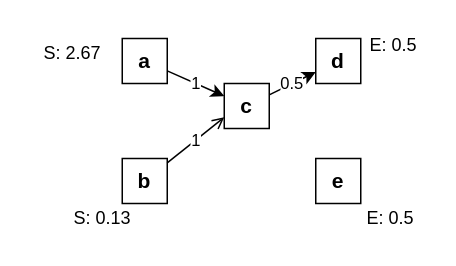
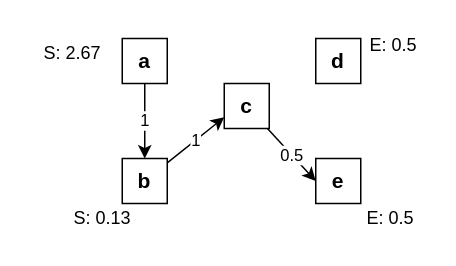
(191, 81) -> (145, 115)
(288, 85) -> (288, 151)
(218, 122) -> (216, 124)
